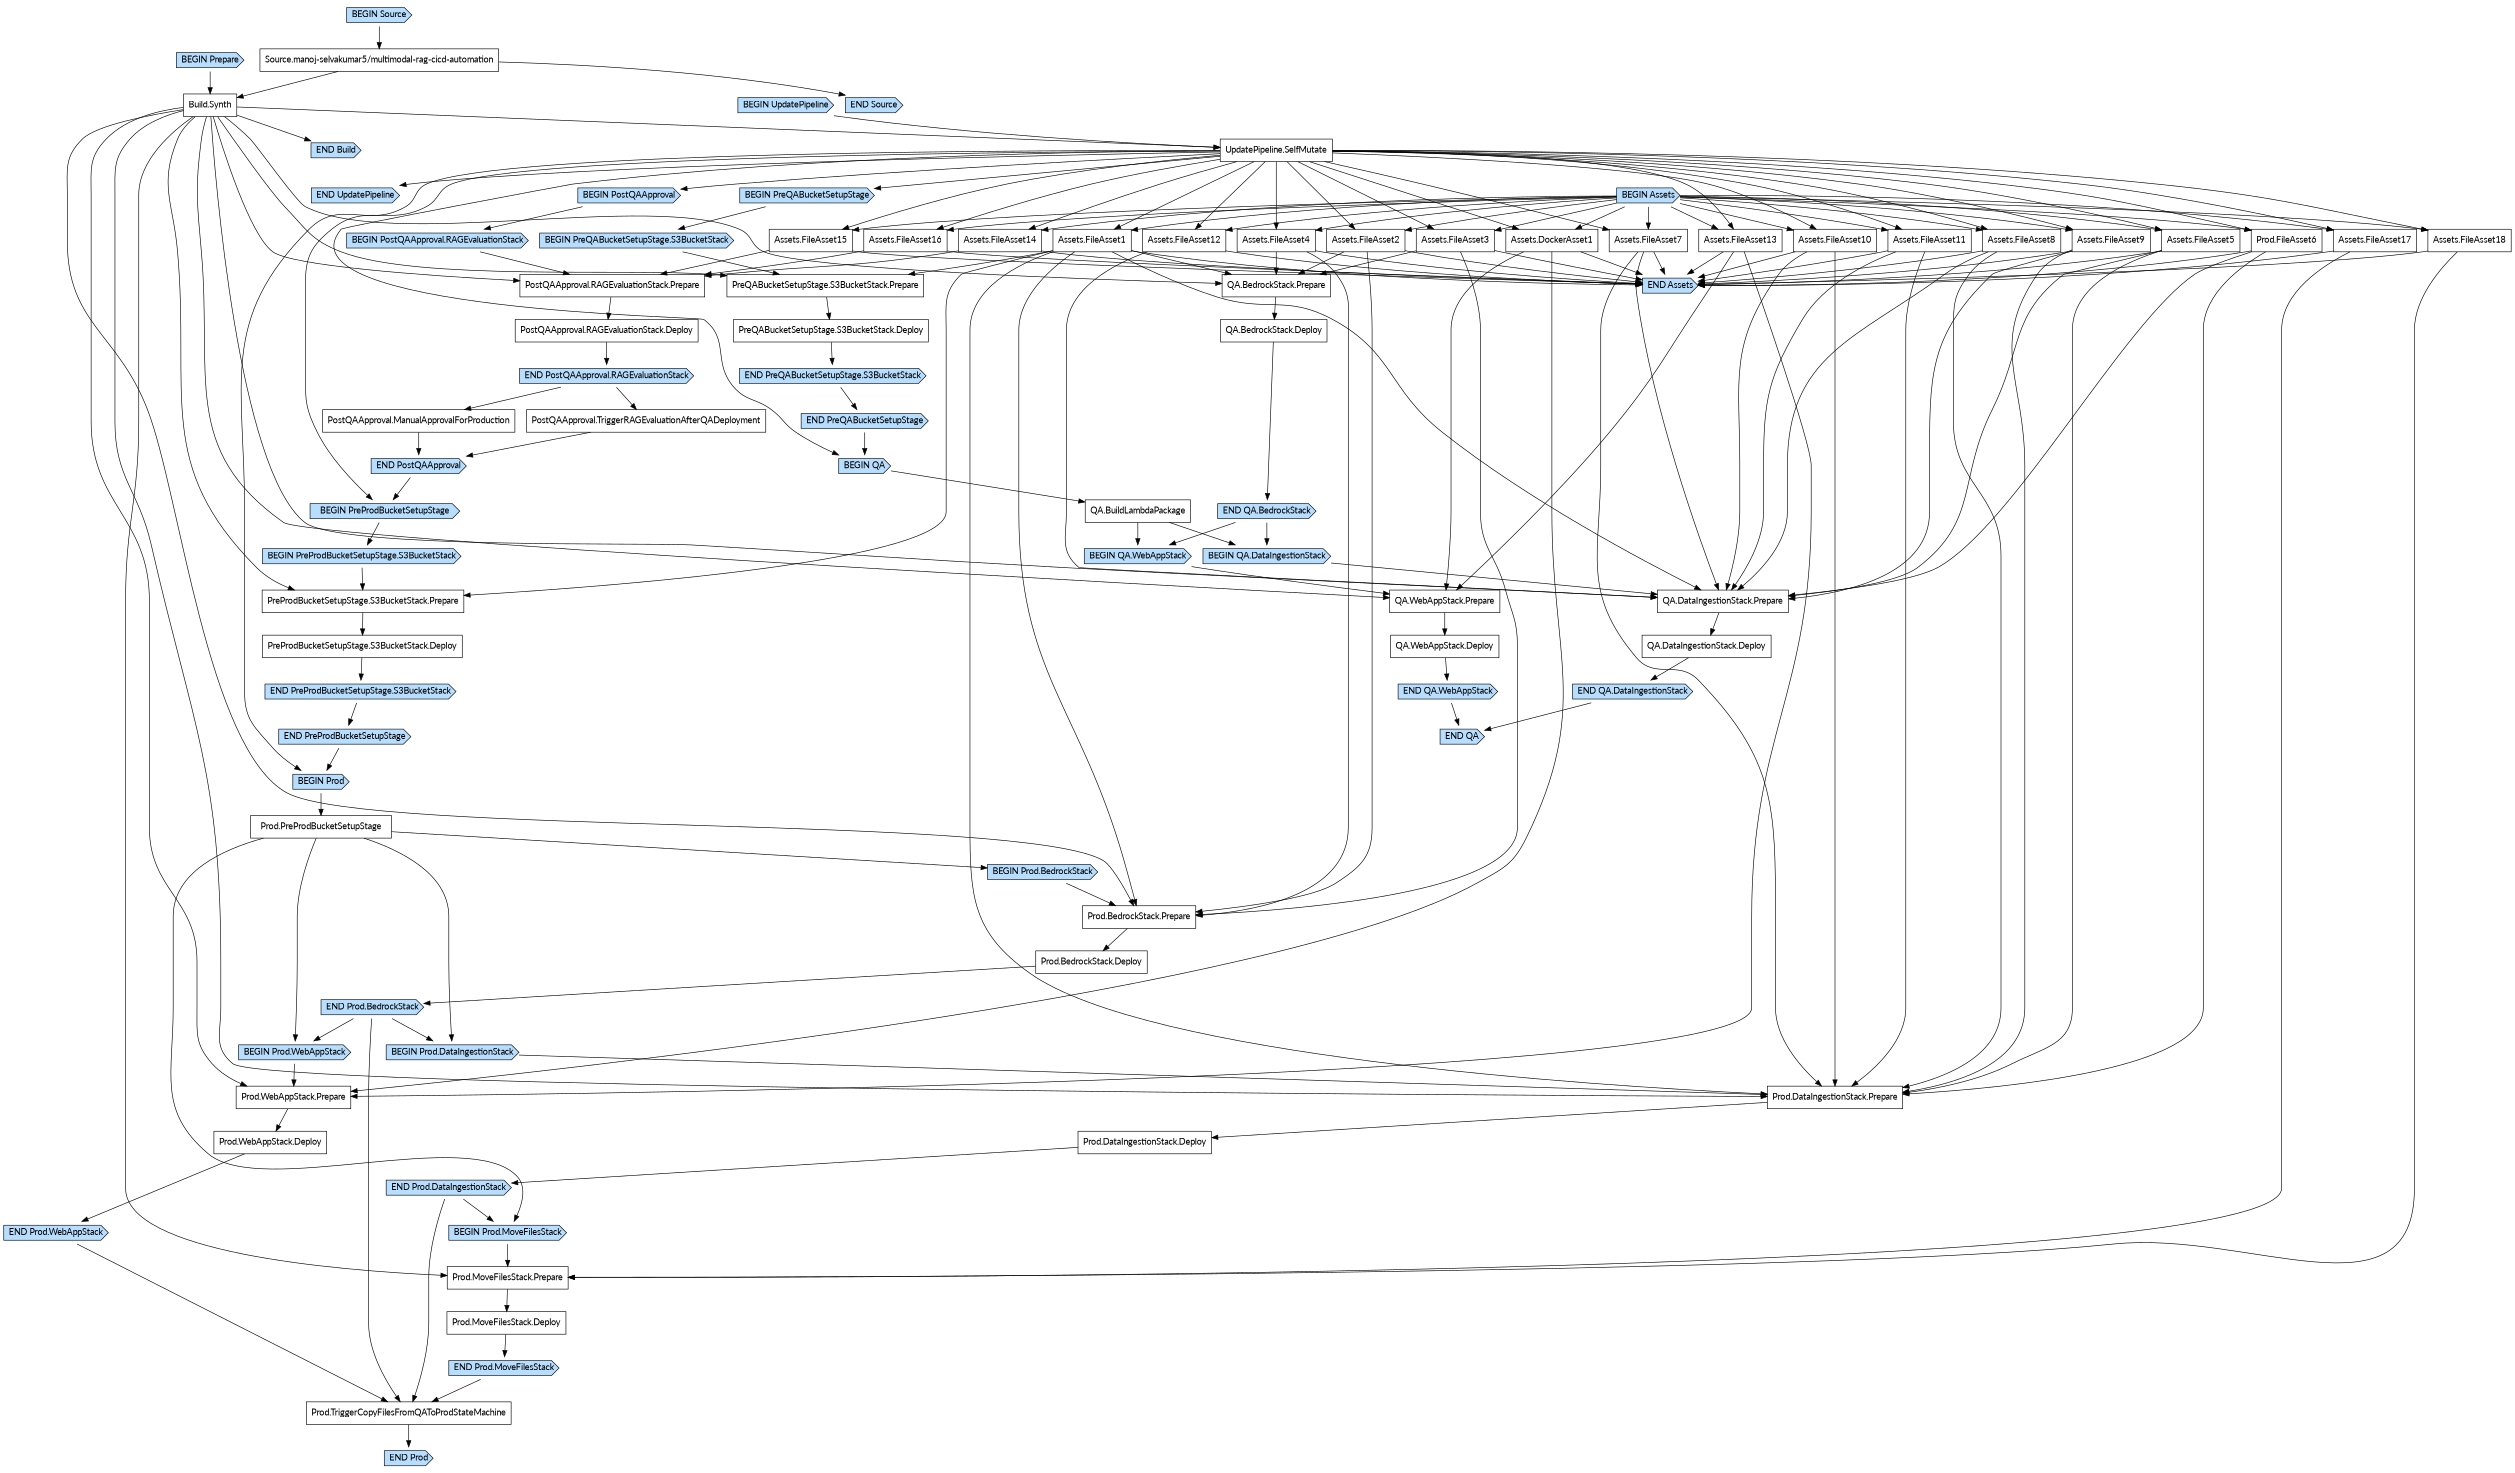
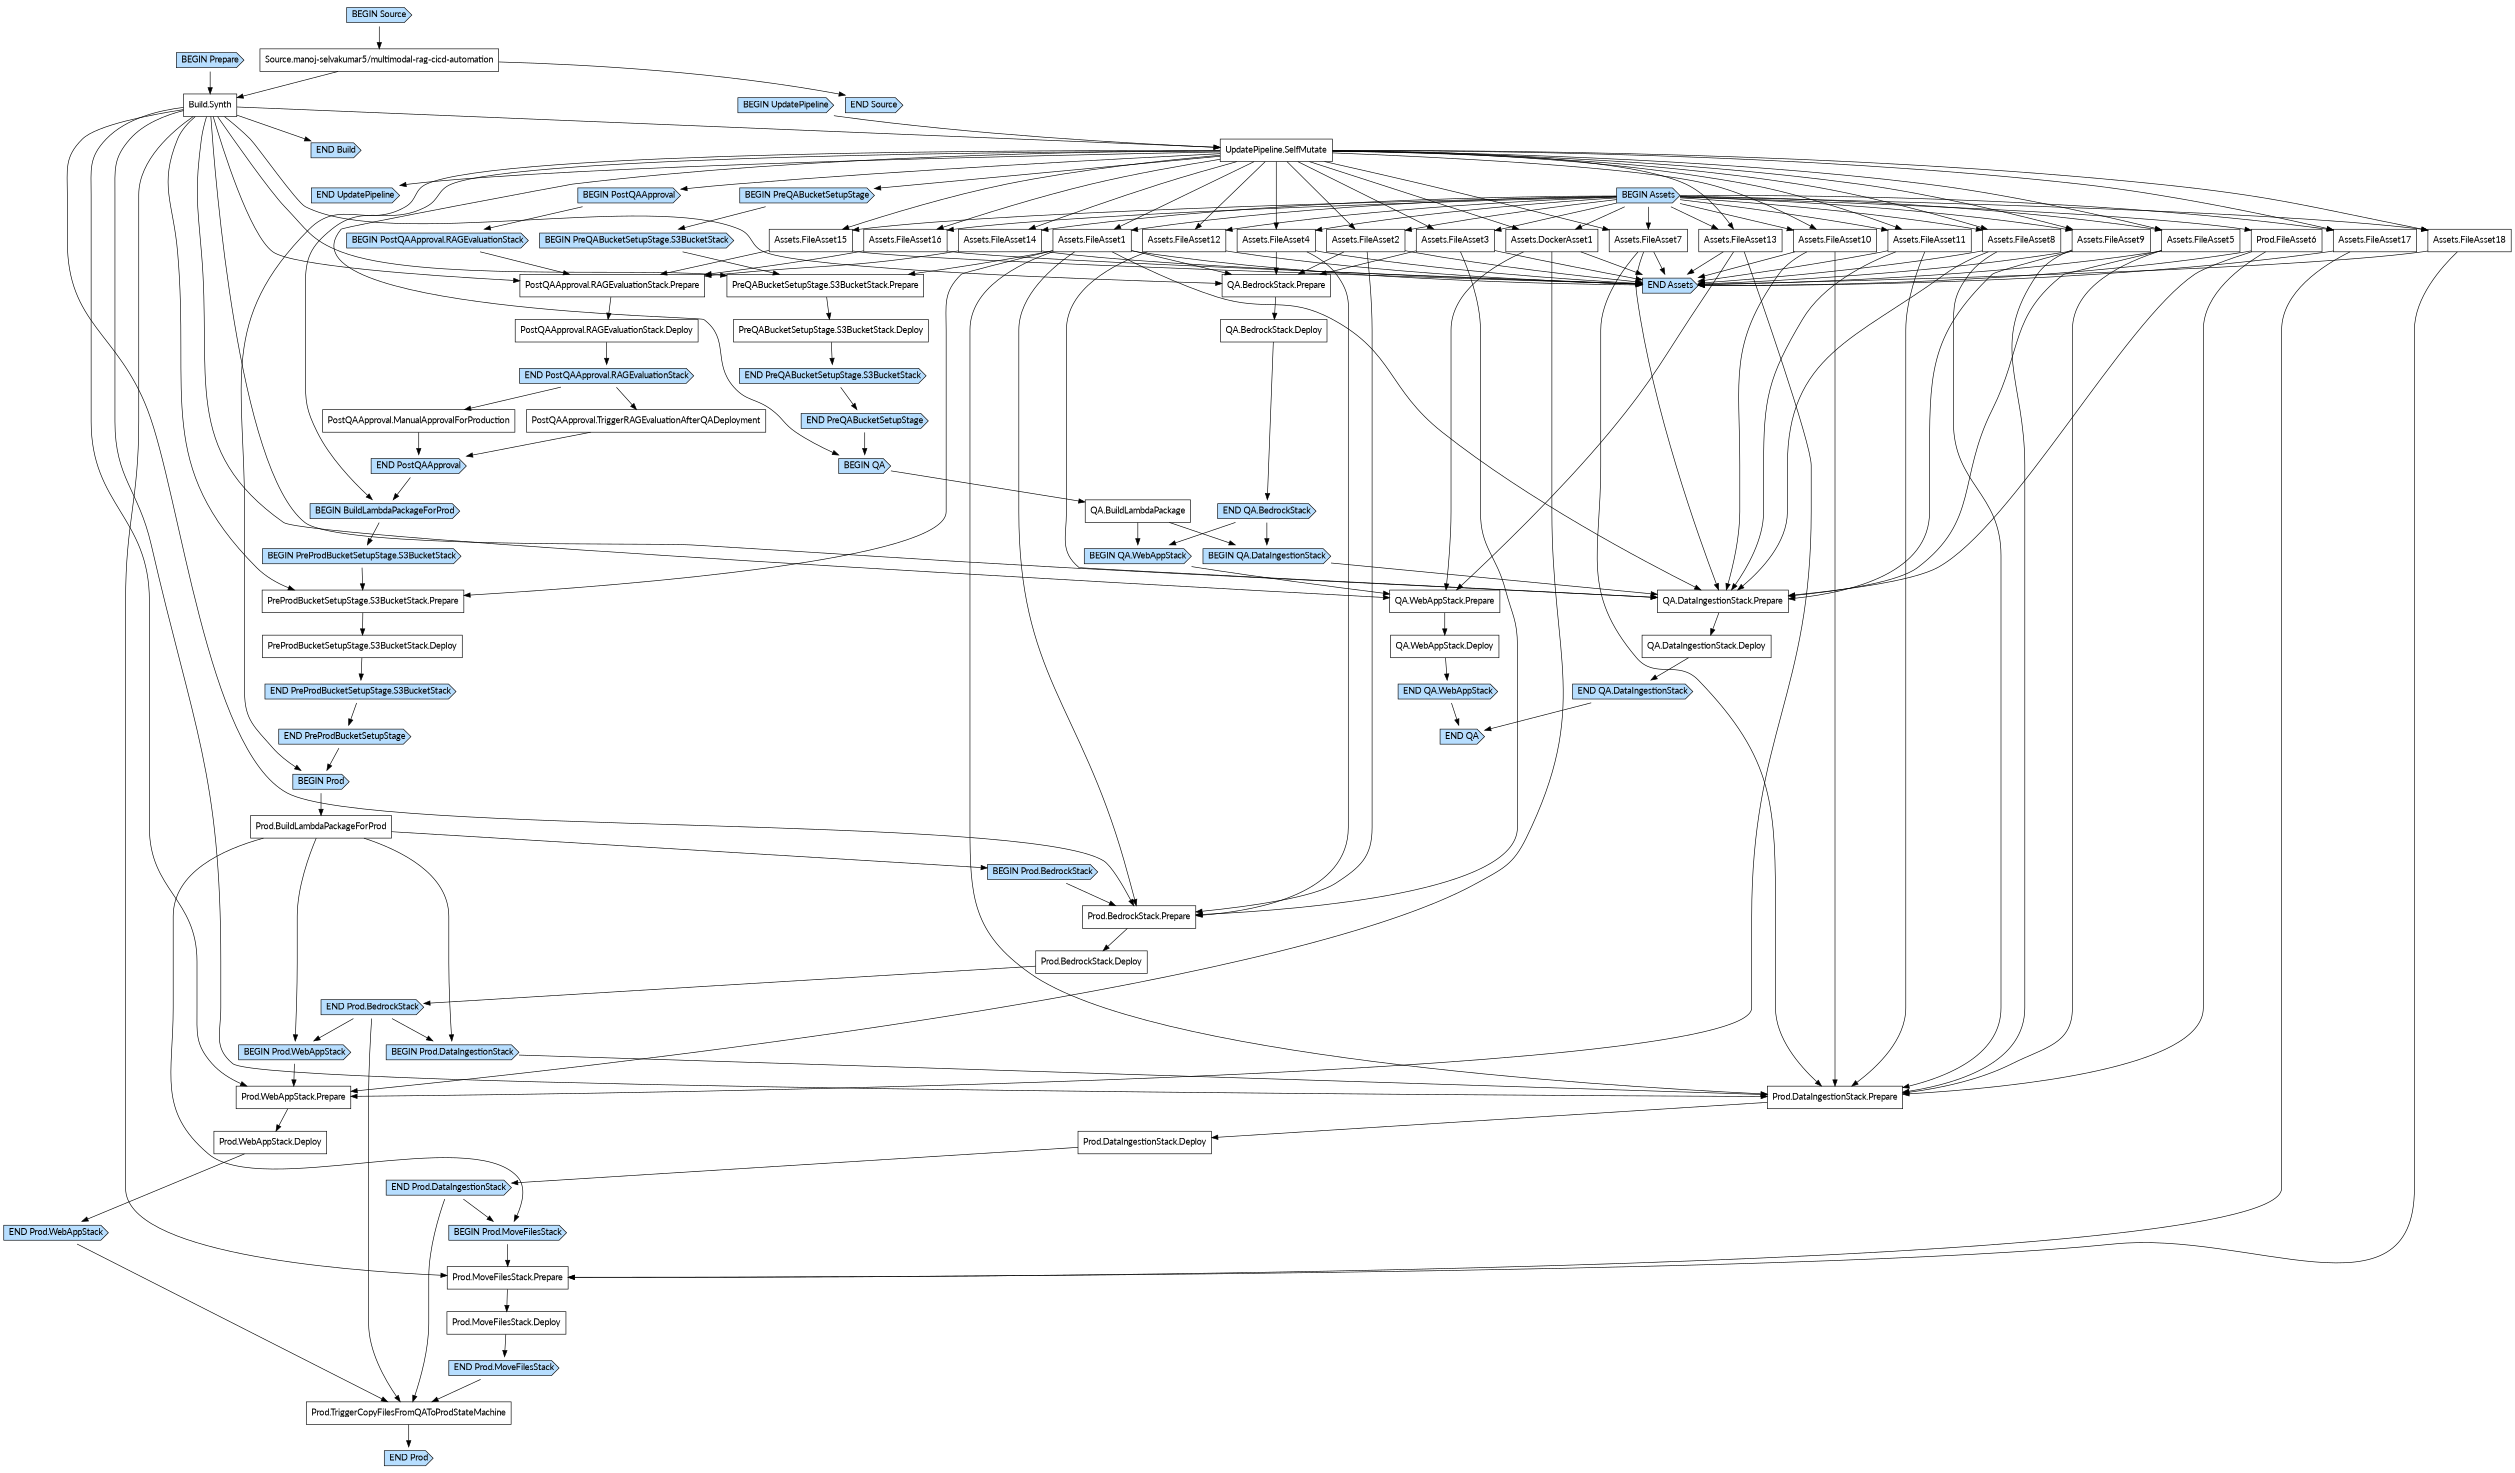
(1791, 166) -> none
(385, 511) -> (385, 511)
(321, 827) -> (321, 827)
